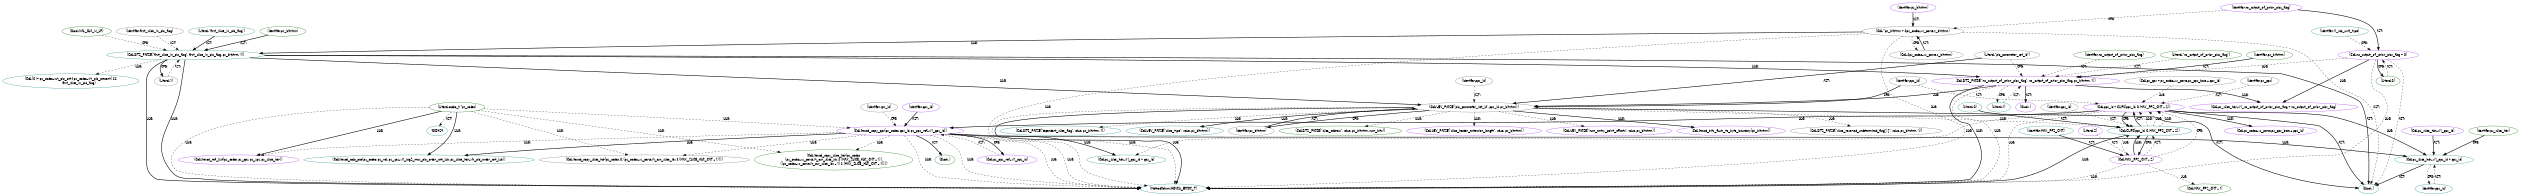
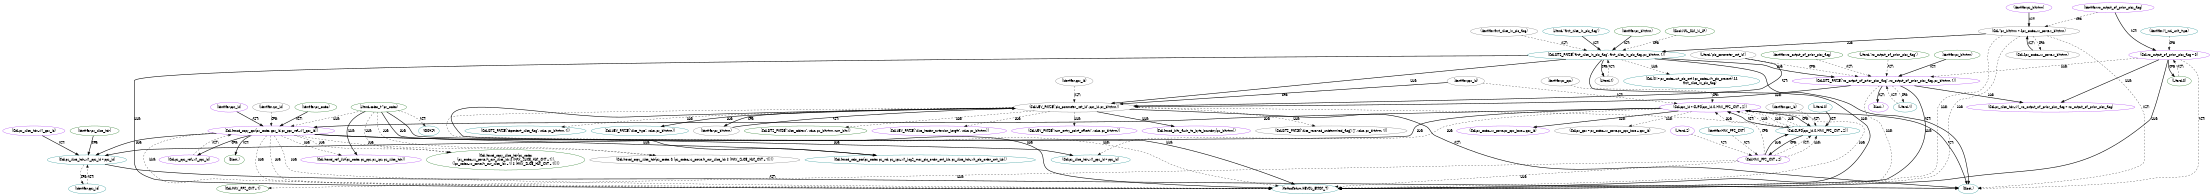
(2158, 93) -> (1662, 119)
(2219, 95) -> (1716, 95)
none -> (316, 107)
(2088, 144) -> (1744, 145)
(2089, 179) -> (1916, 182)
(359, 182) -> (900, 139)
(1673, 187) -> none
